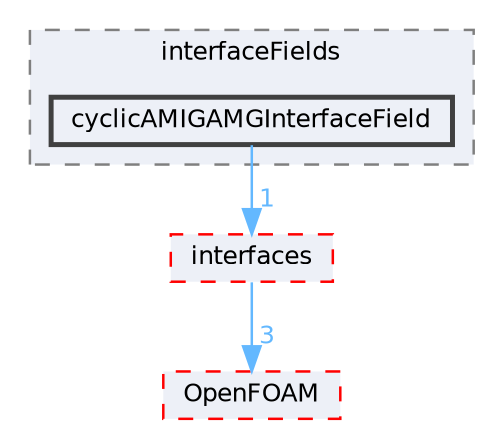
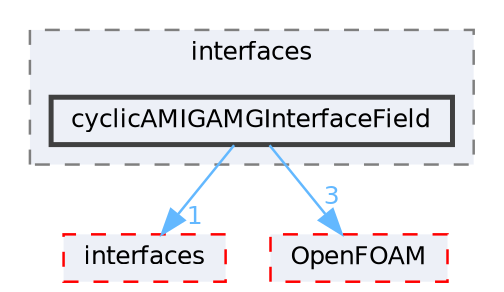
(252, 54) -> (252, 54)
(252, 314) -> (297, 180)
